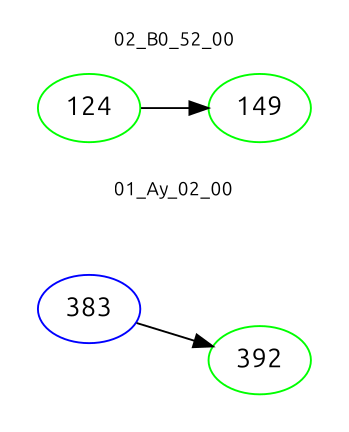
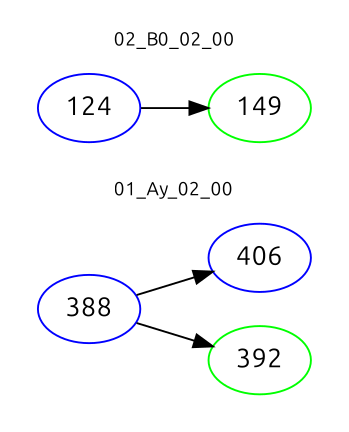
(174, 41) -> (174, 41)
(89, 108) -> (89, 108)
none -> (260, 258)
(89, 309) -> (89, 309)
